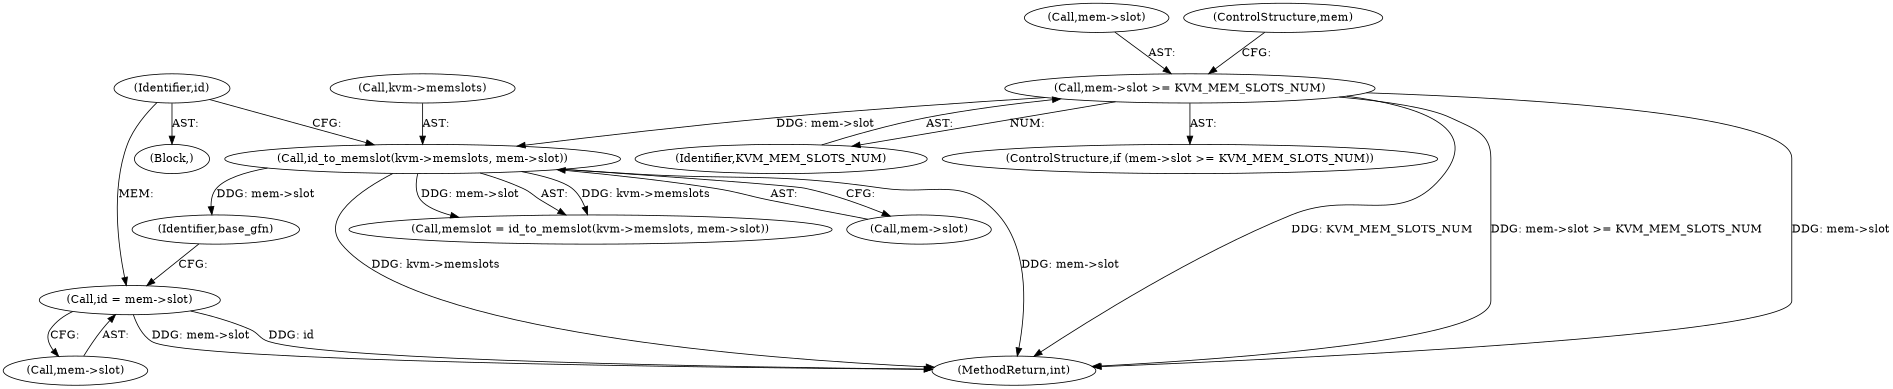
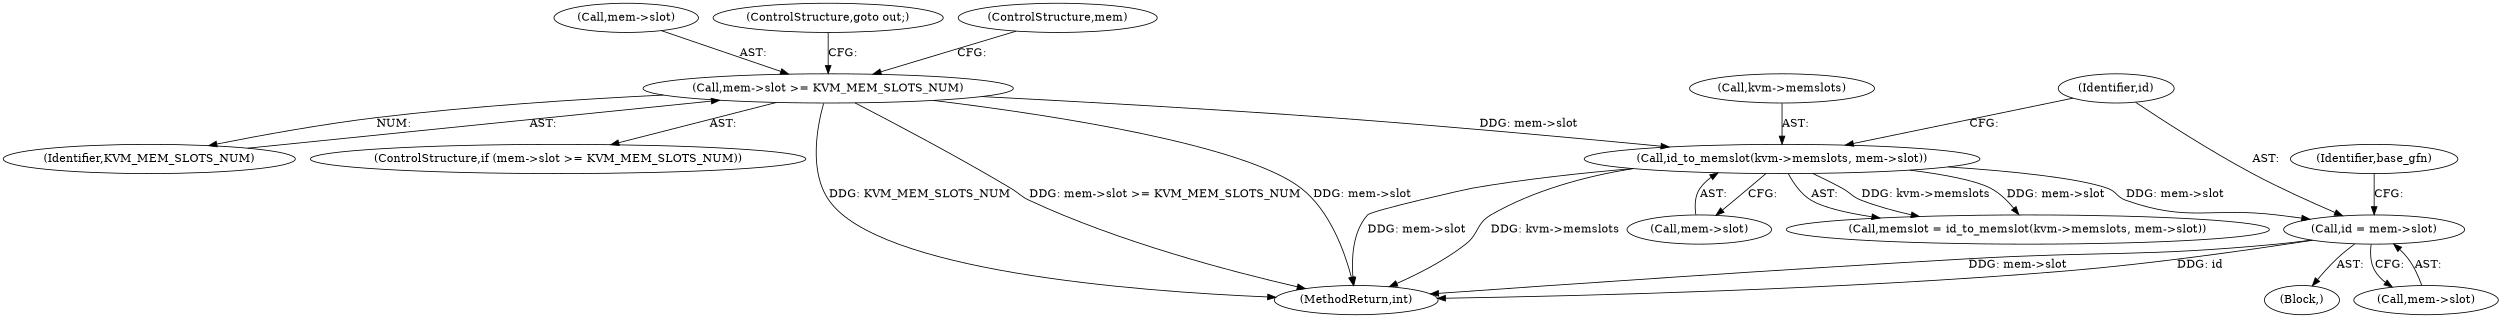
none -> (828, 18)
(172, 120) -> (2335, 261)
(231, 178) -> (2123, 199)
(138, 194) -> (2268, 159)
